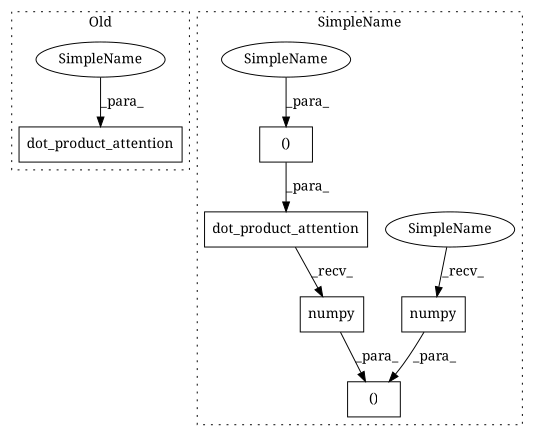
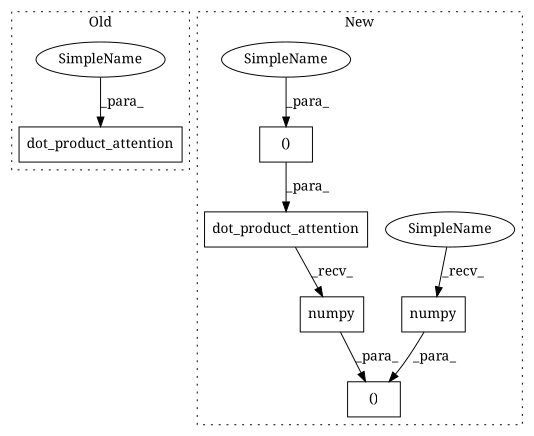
(360, 23) -> (360, 23)
